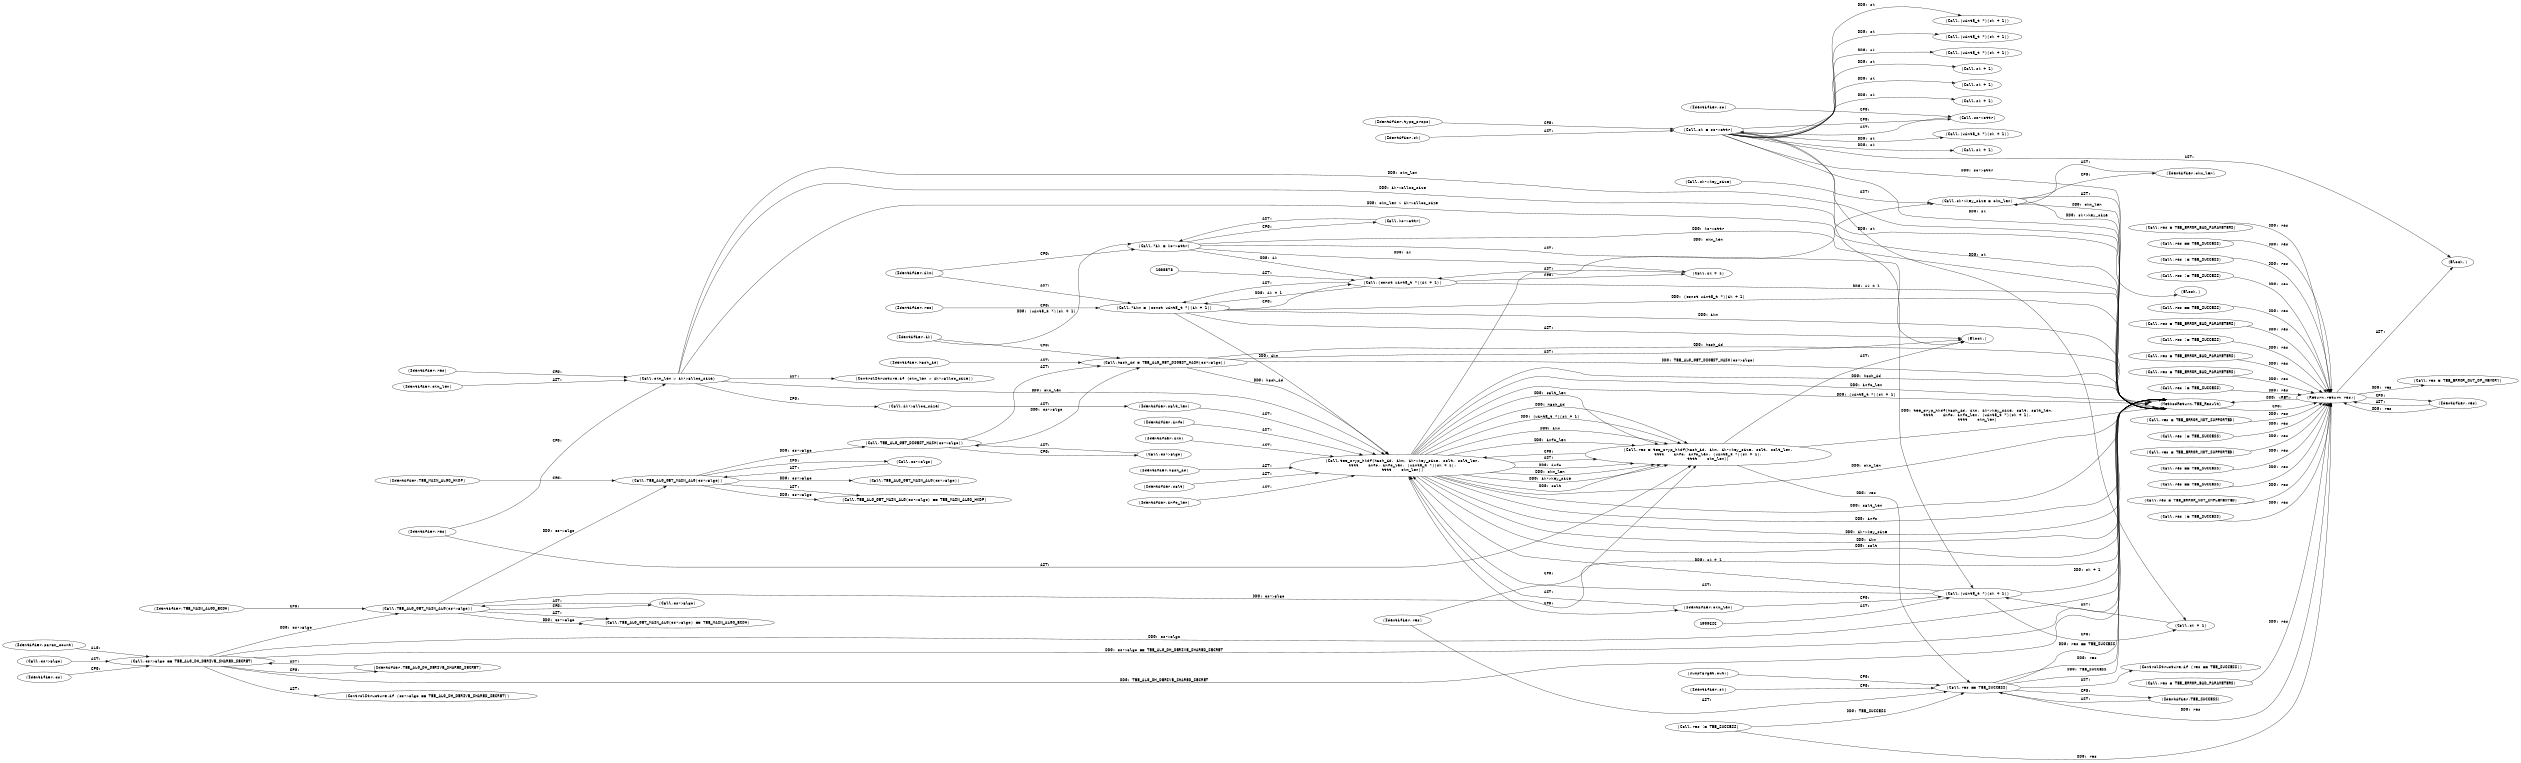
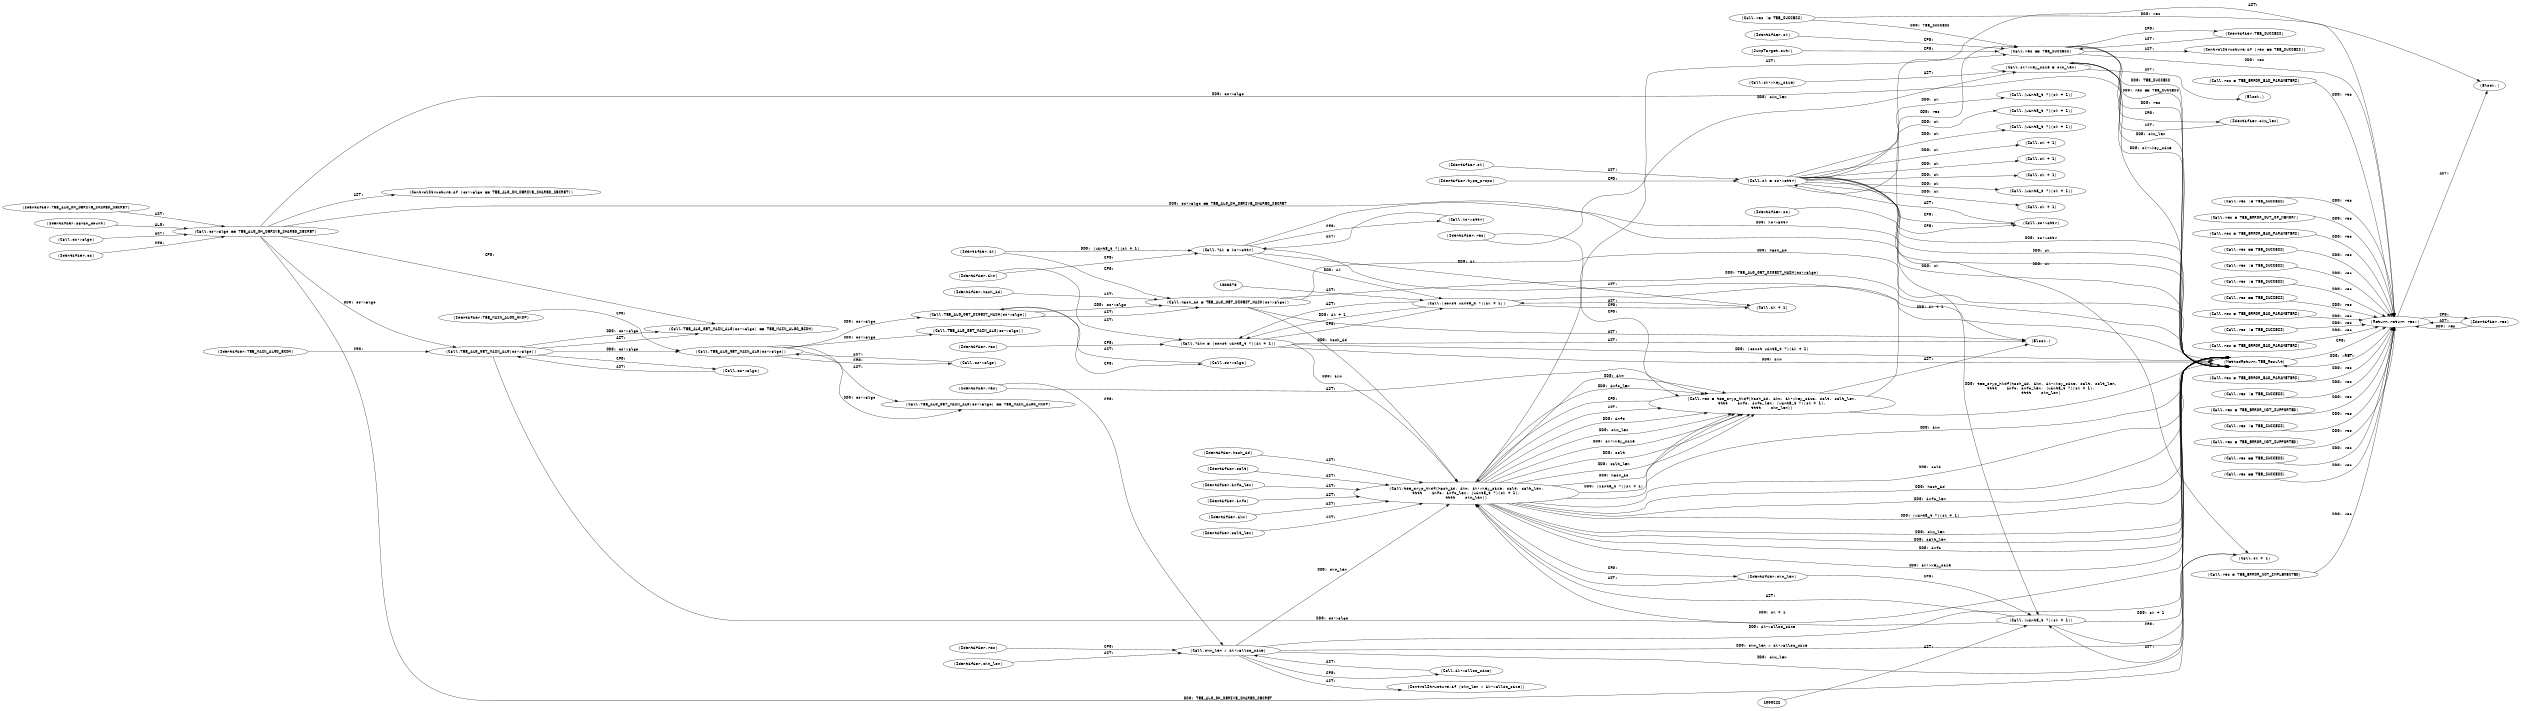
(2390, 390) -> (2370, 251)
(1038, 406) -> (1343, 666)
(299, 673) -> (497, 280)
